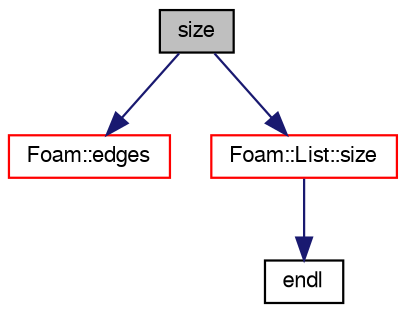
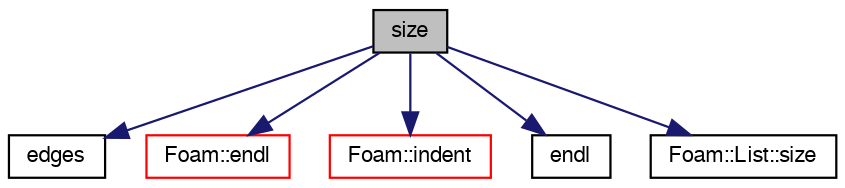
none -> (57, 157)
(89, 157) -> (410, 157)
none -> (218, 157)
(304, 157) -> (744, 157)
(304, 208) -> (481, 87)
